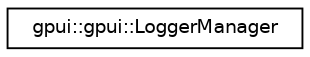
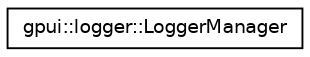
(155, 28) -> (155, 28)
